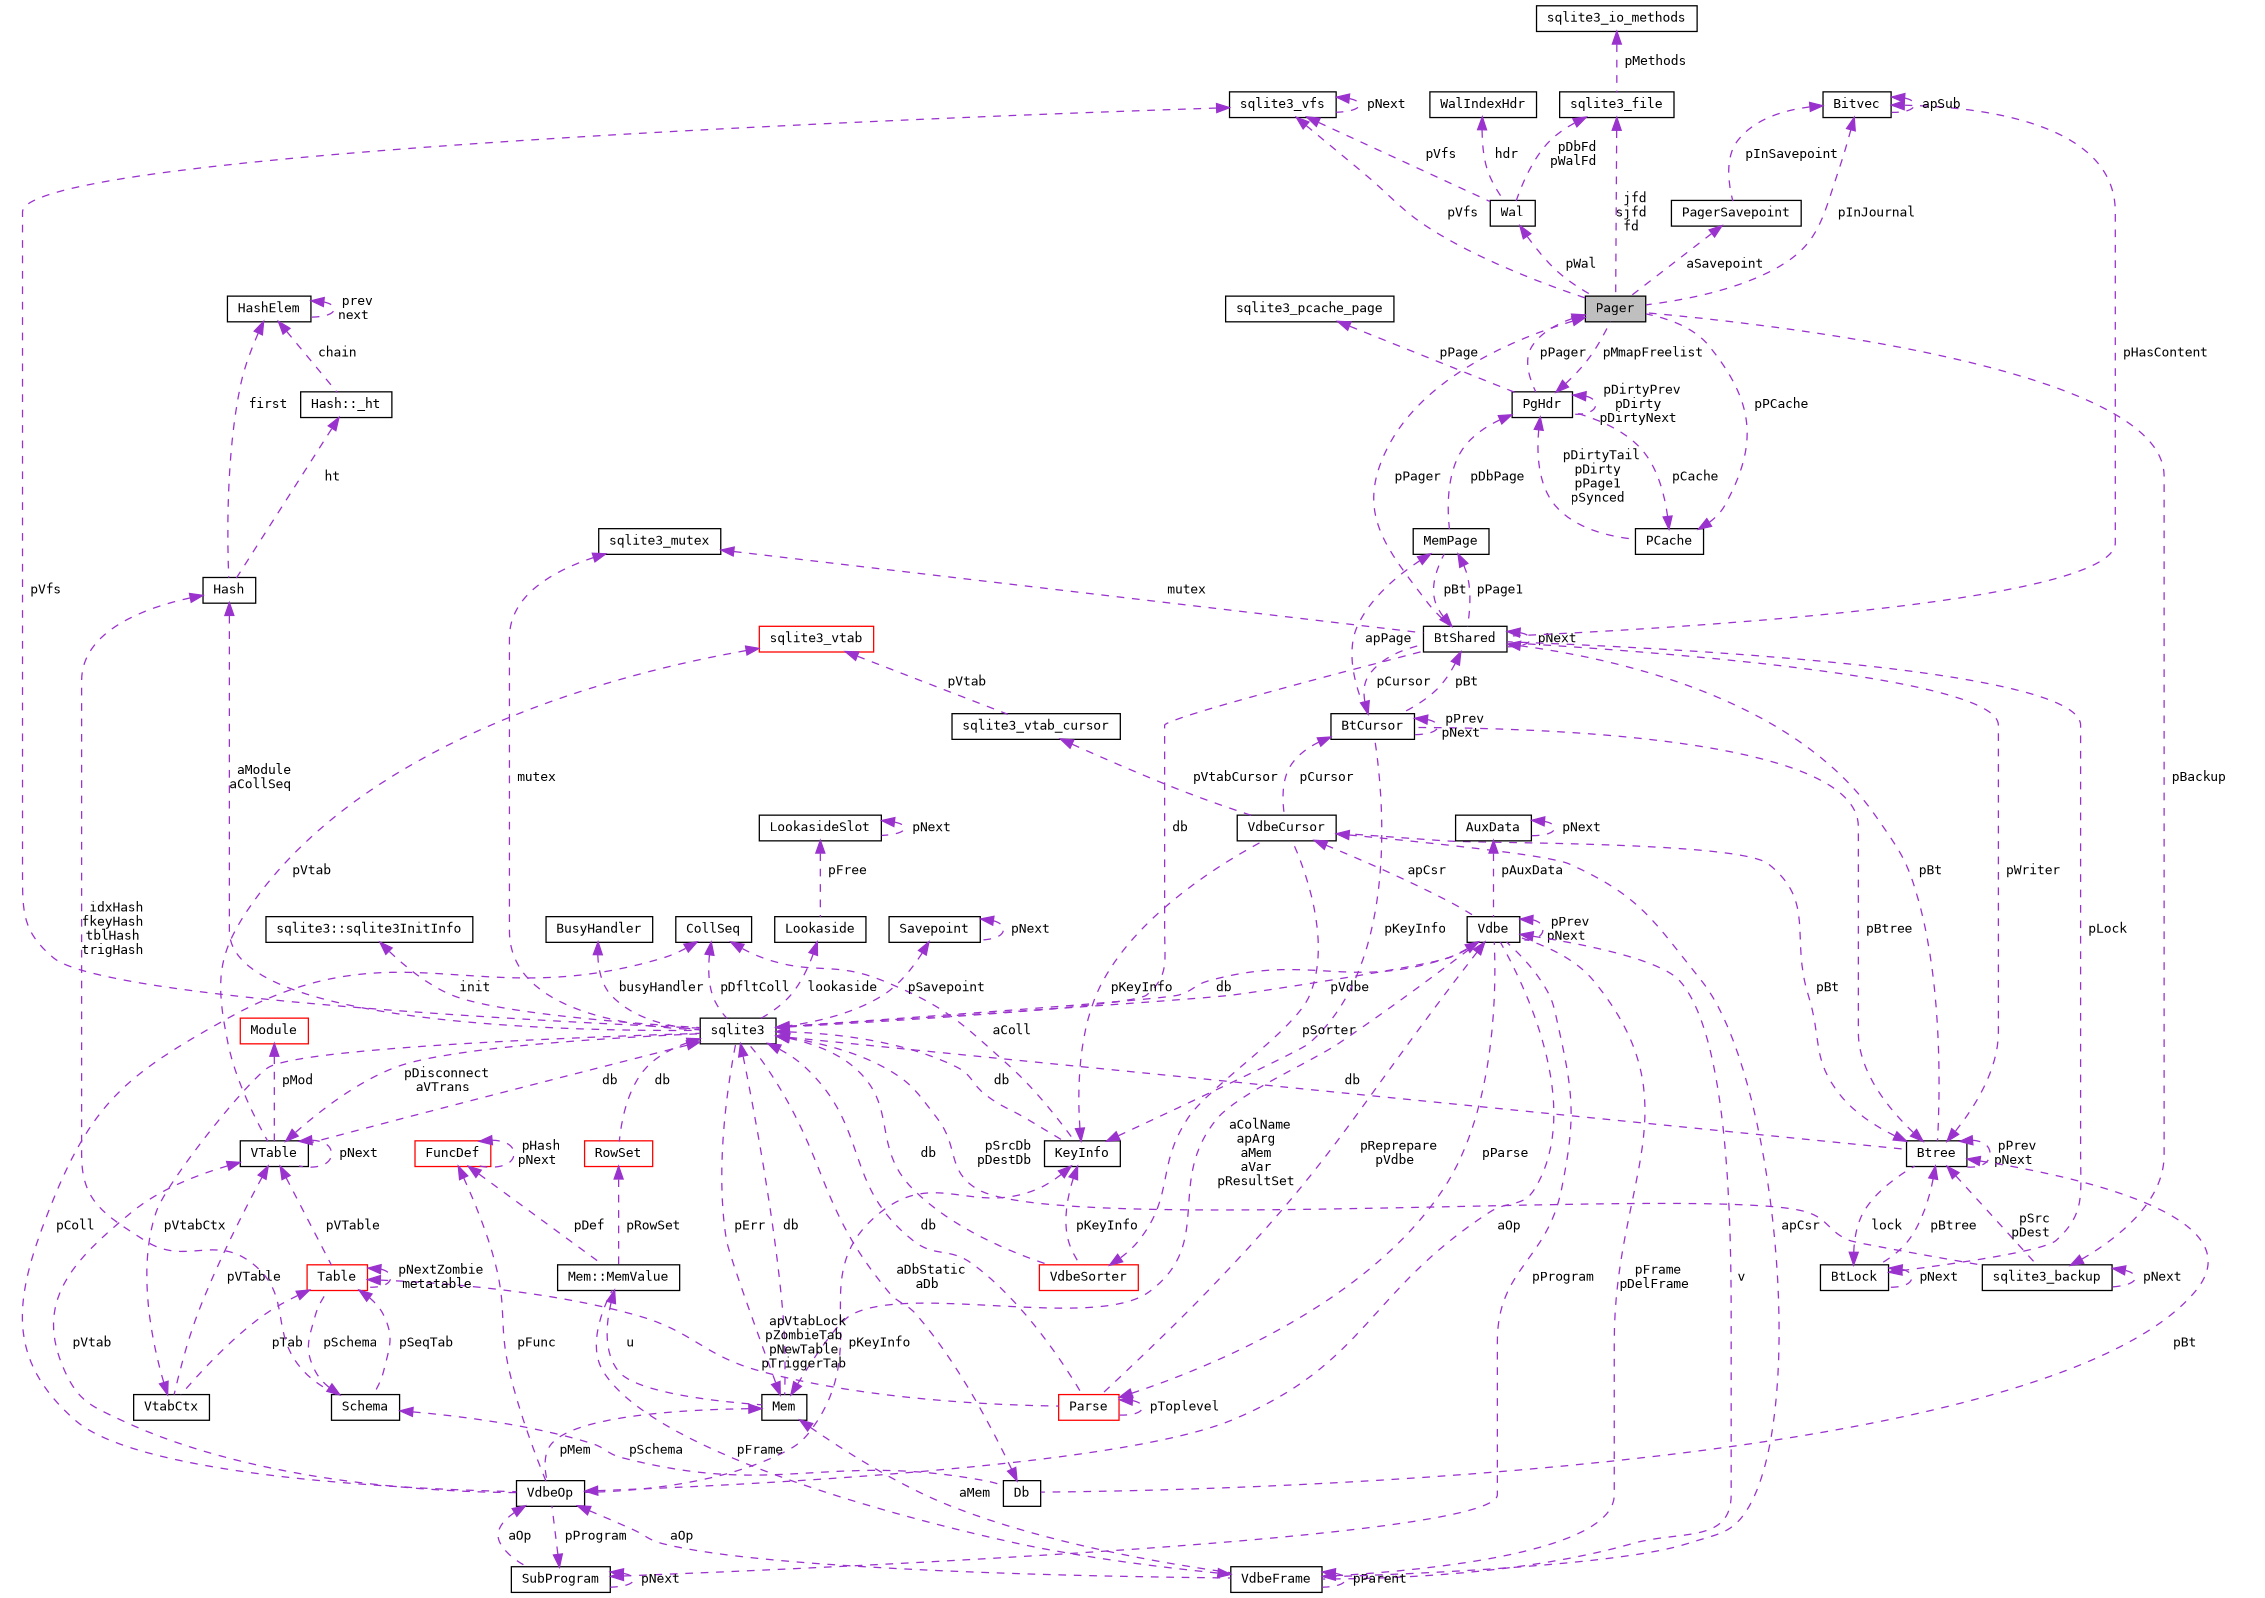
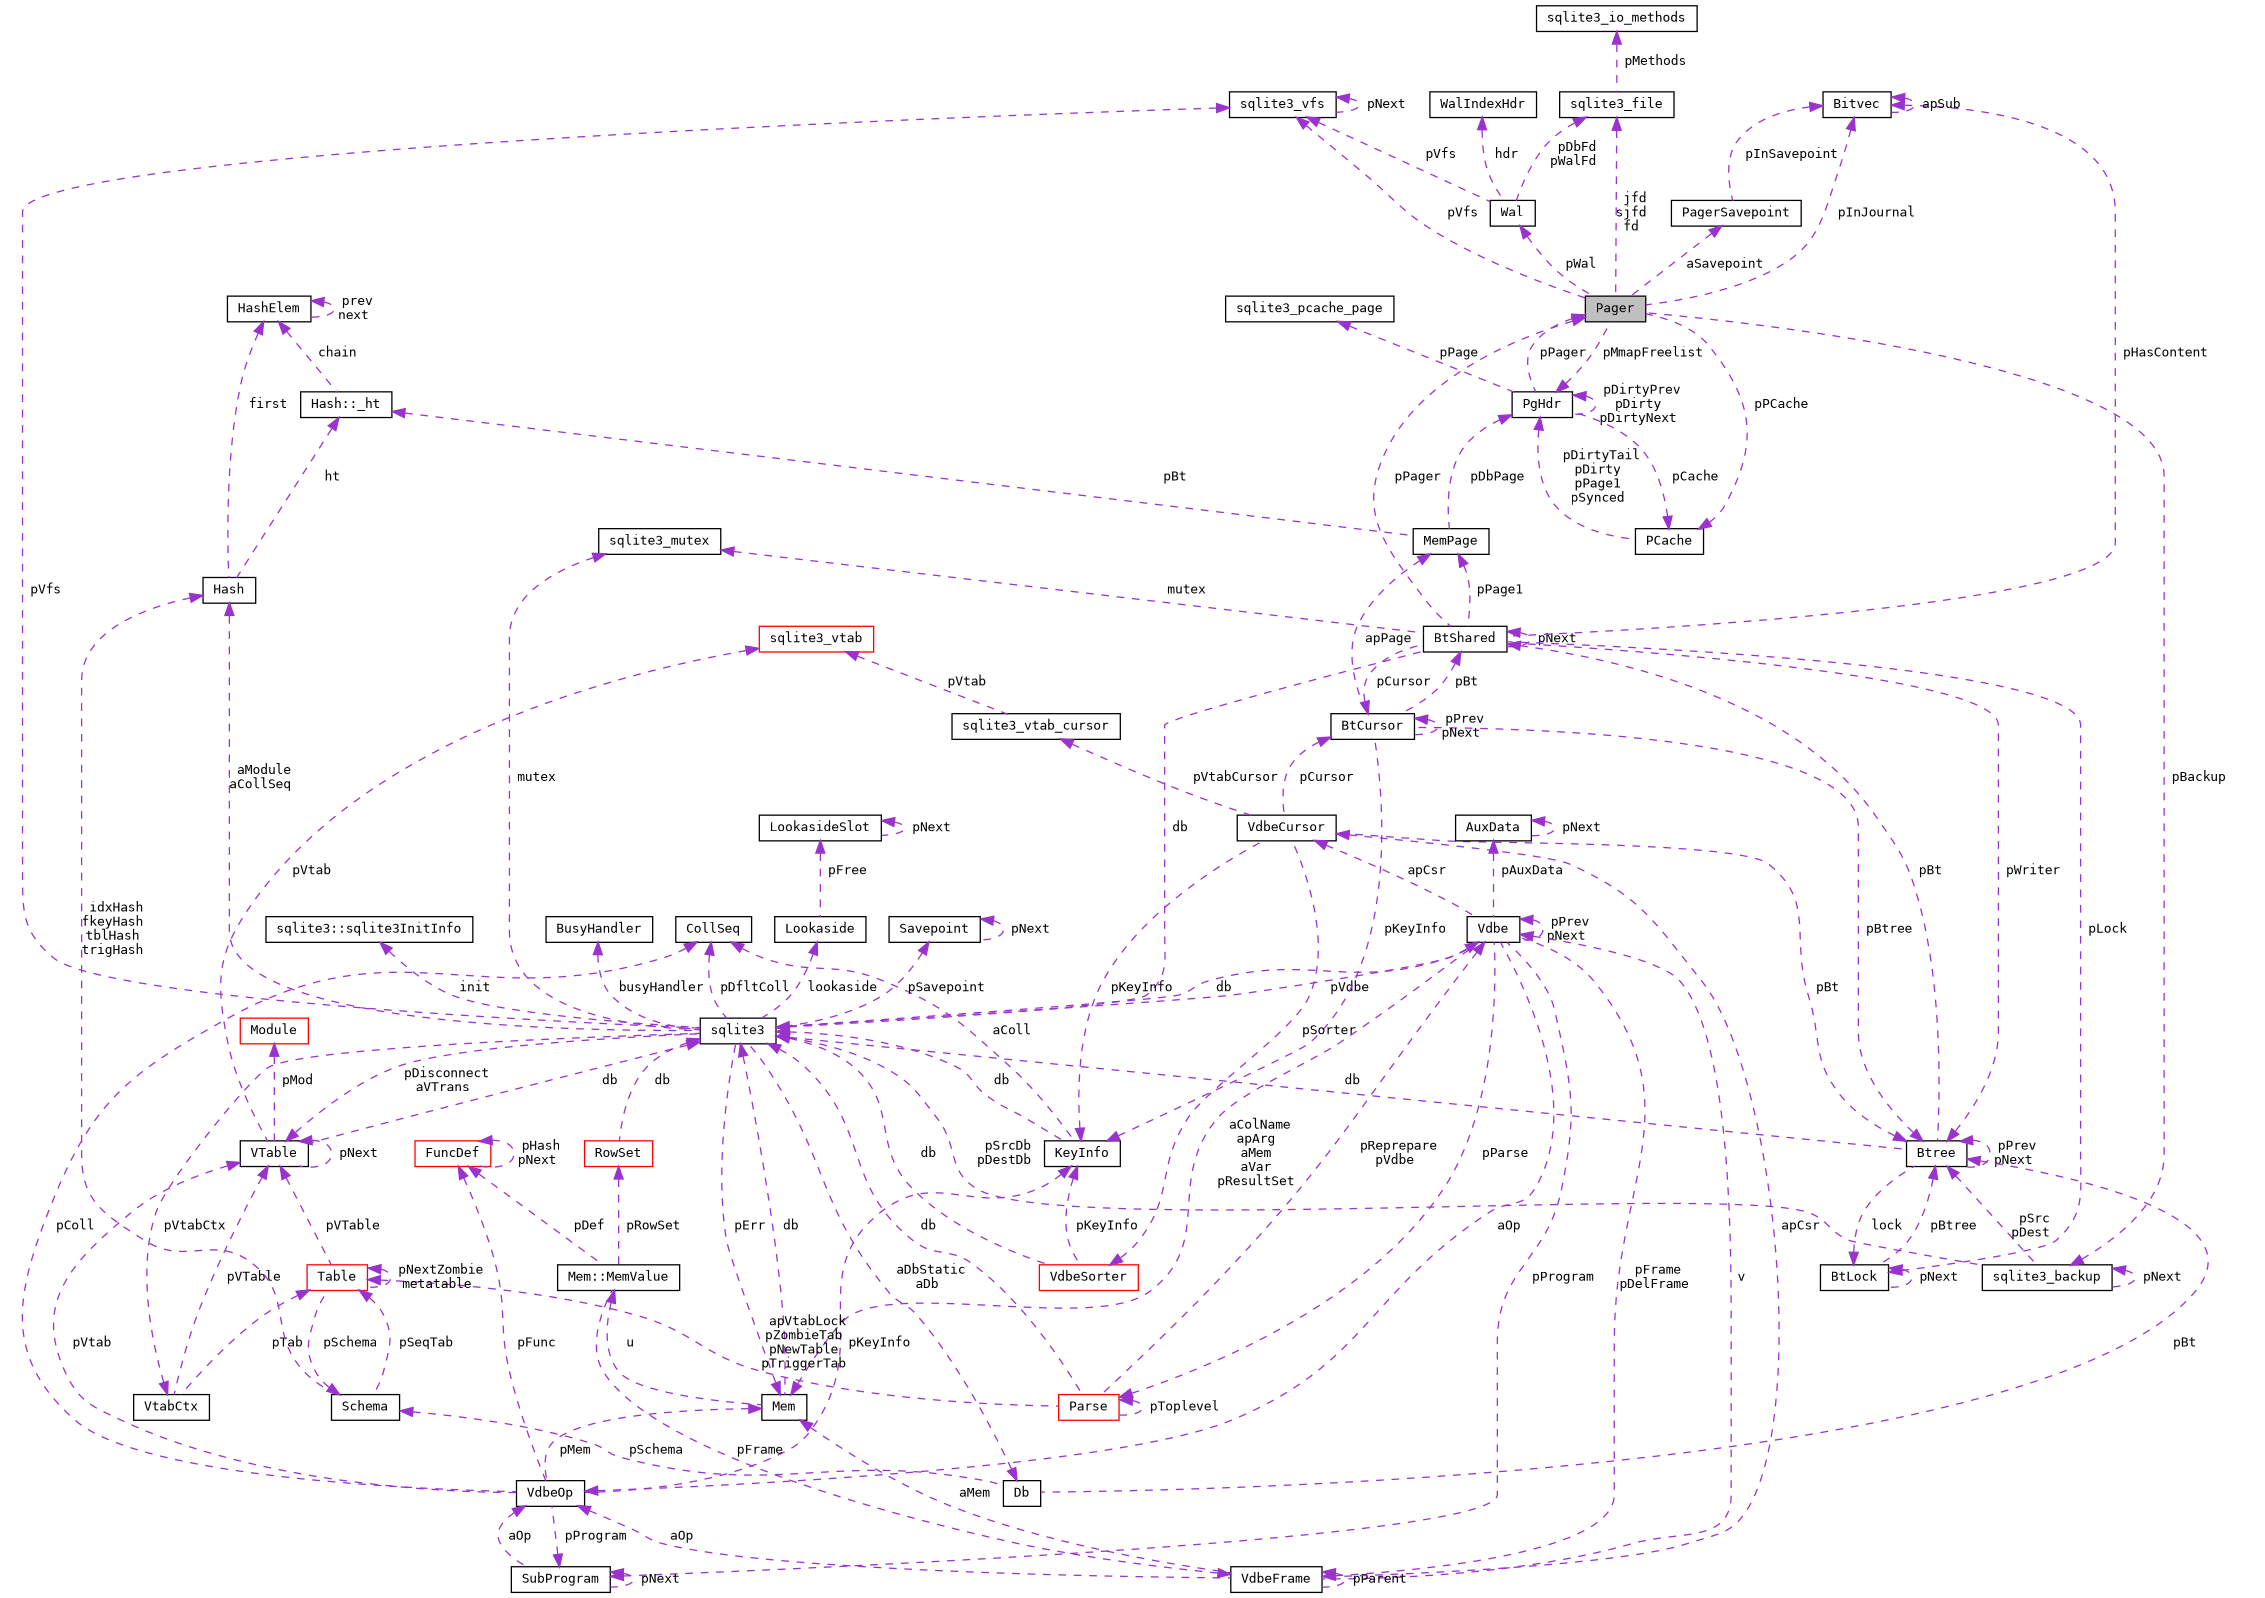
(1434, 586) -> (909, 474)
